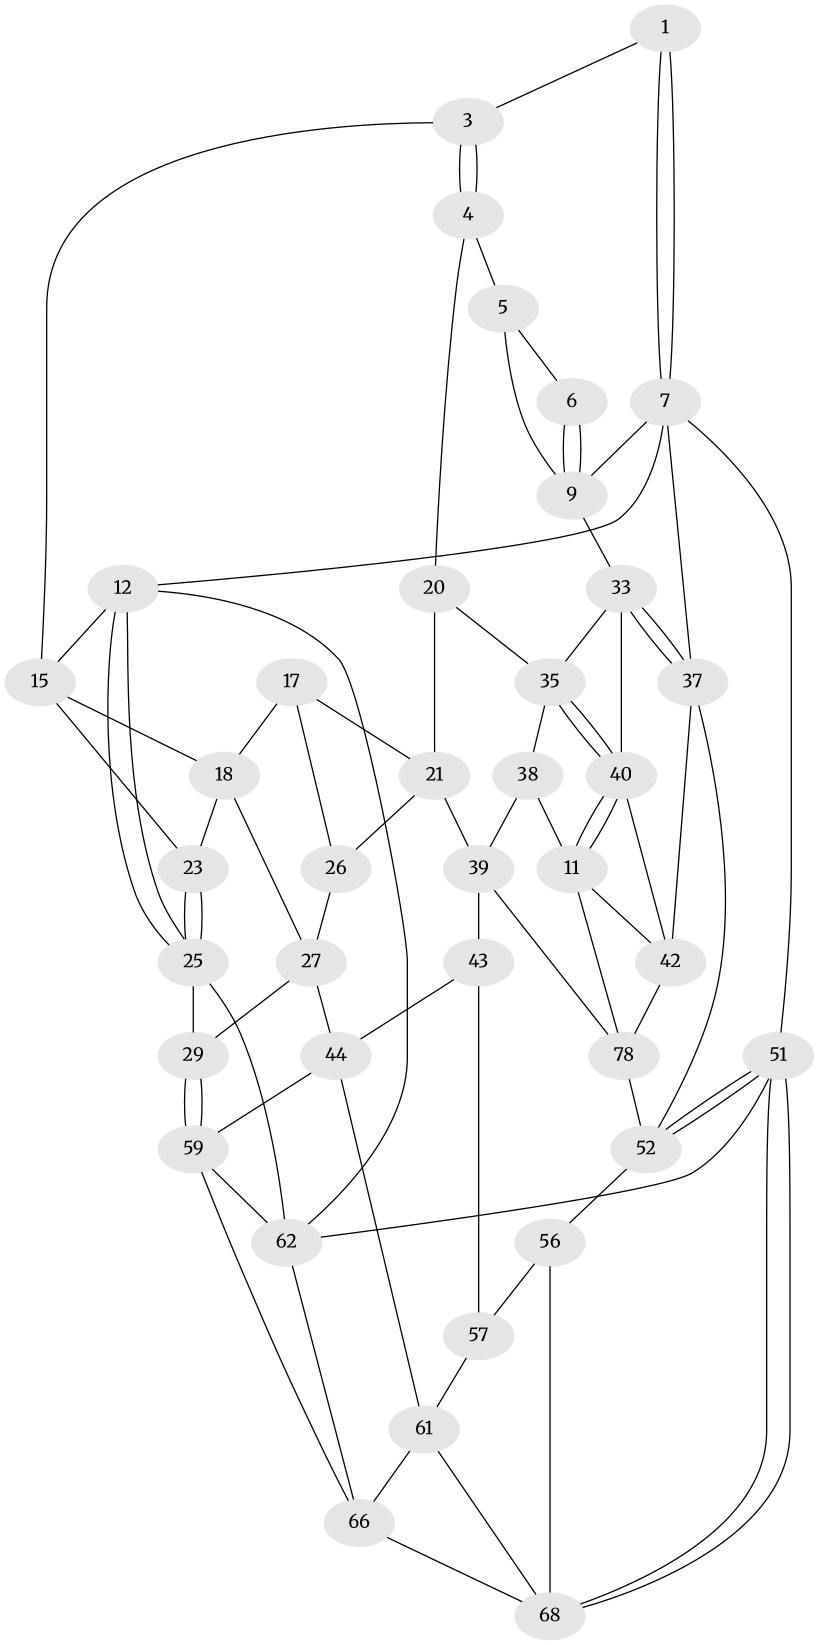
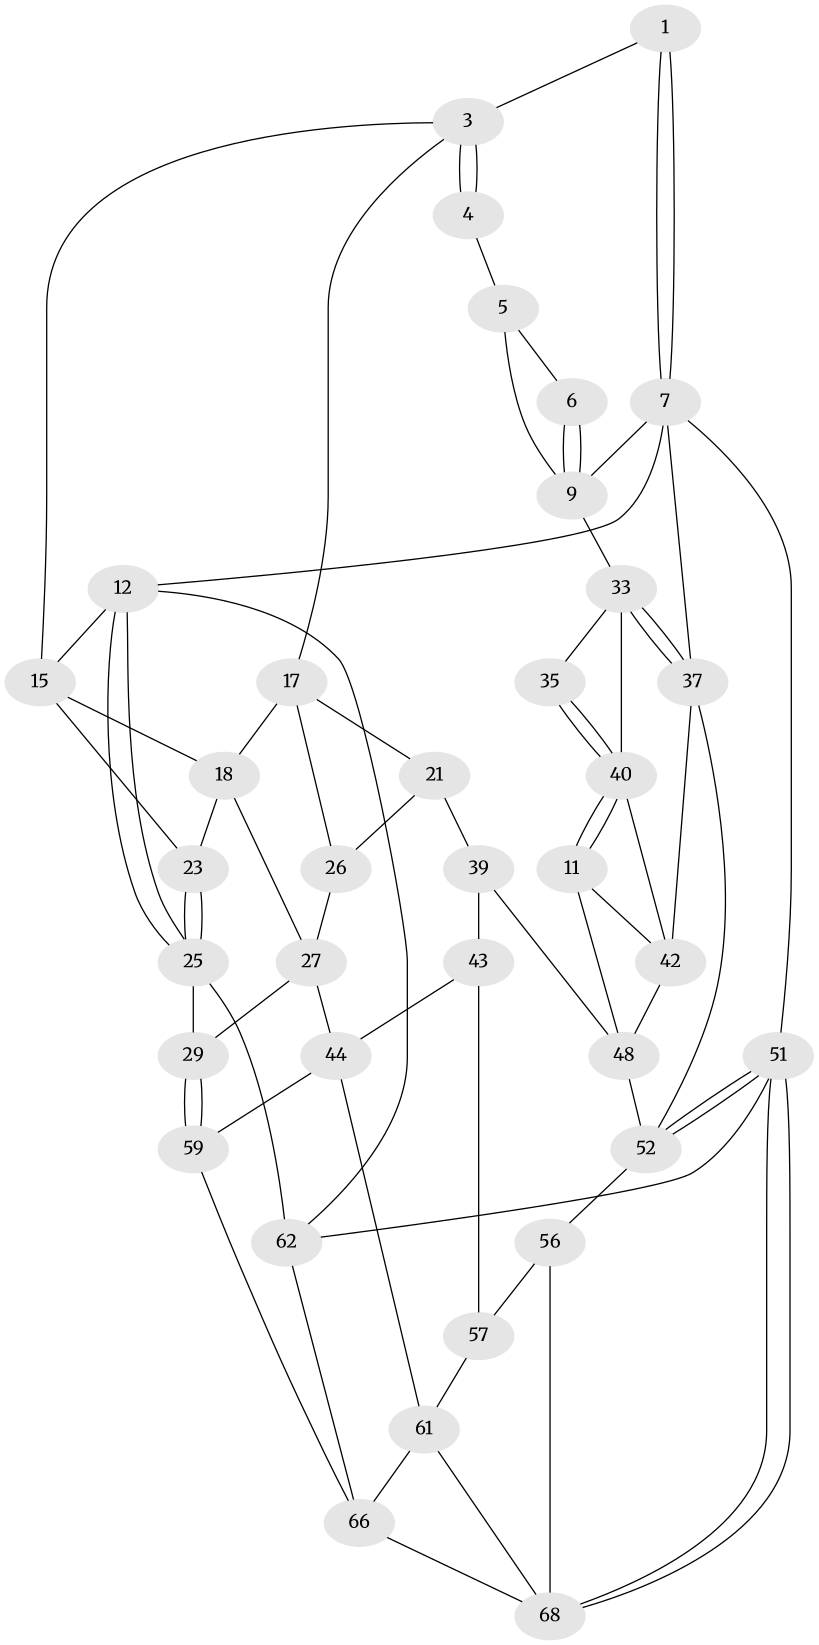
none -> (328, 379)
(435, 589) -> none
(528, 776) -> none
(624, 1056) -> (624, 1056)
(240, 1196) -> none
